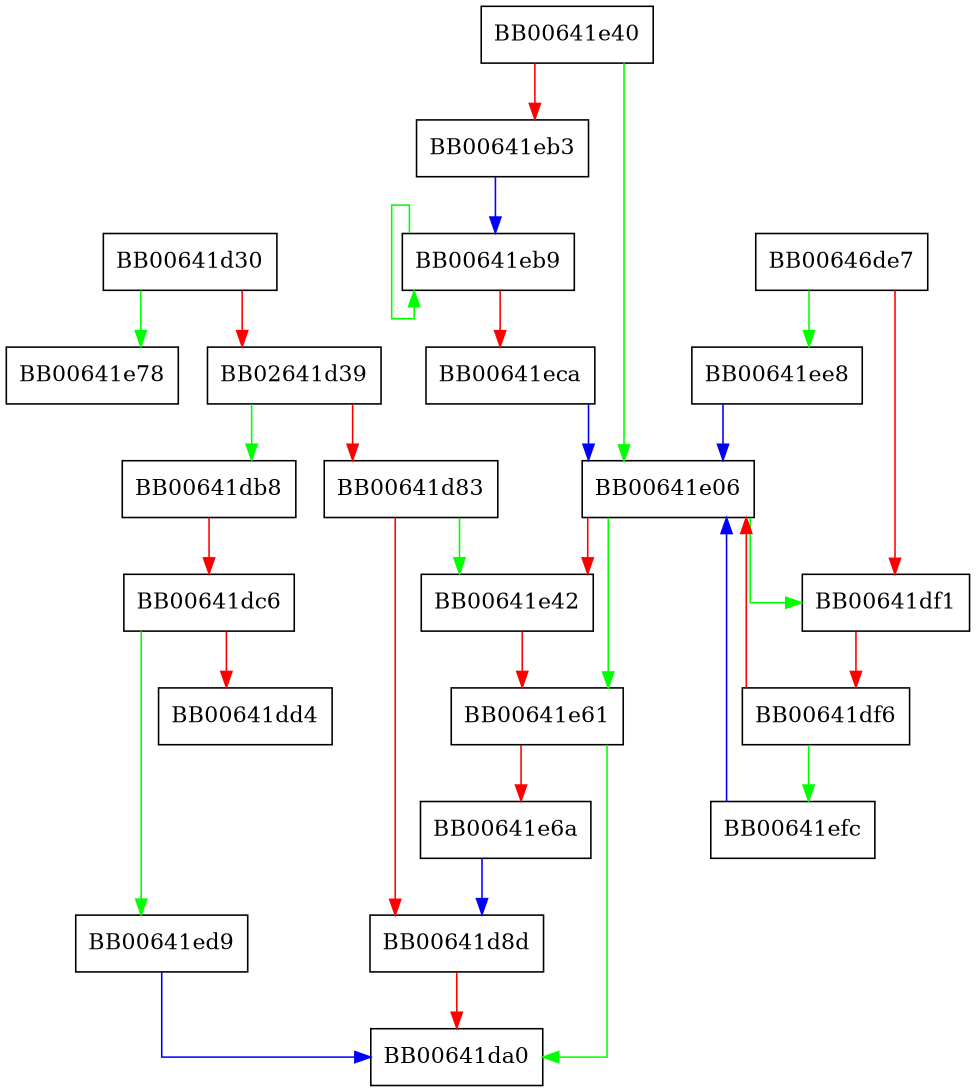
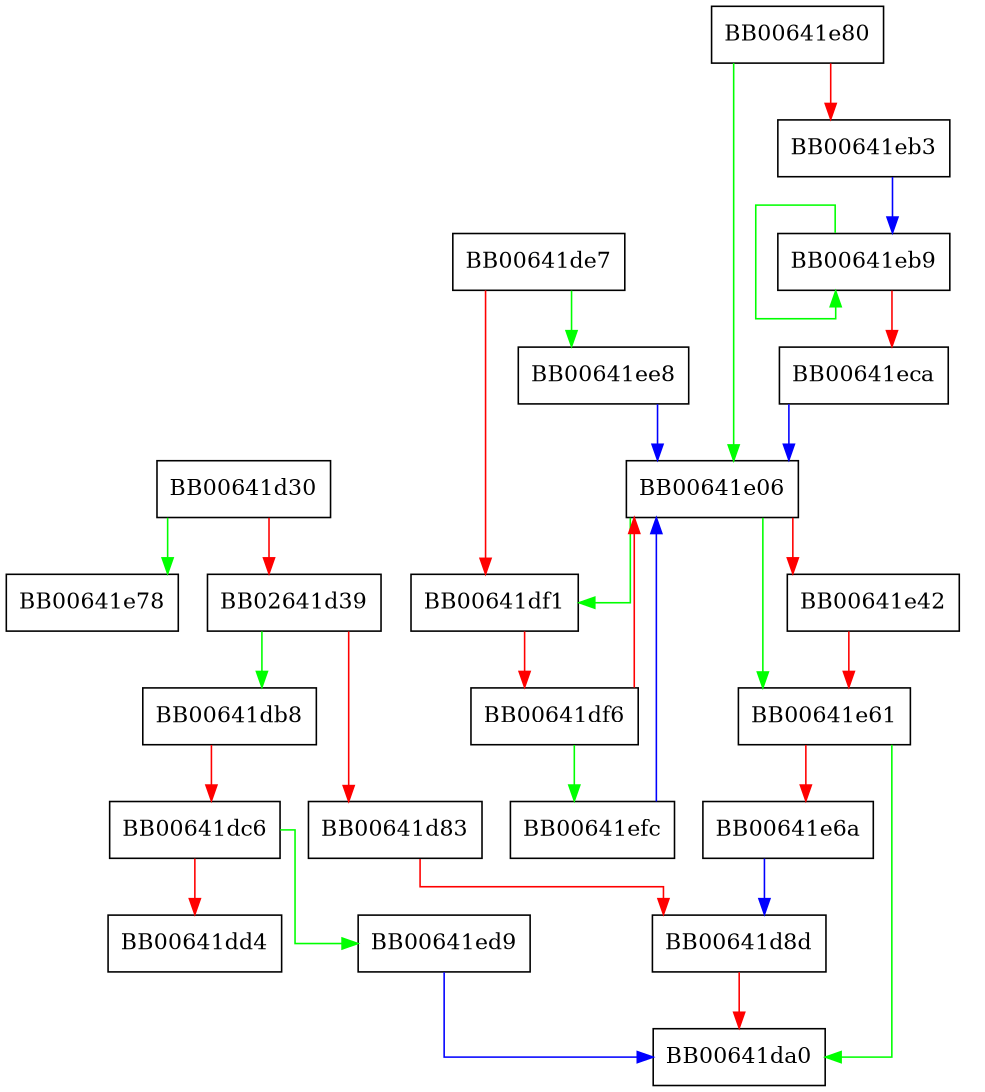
(567, 35) -> (798, 35)
(842, 262) -> (539, 262)
(460, 538) -> none
